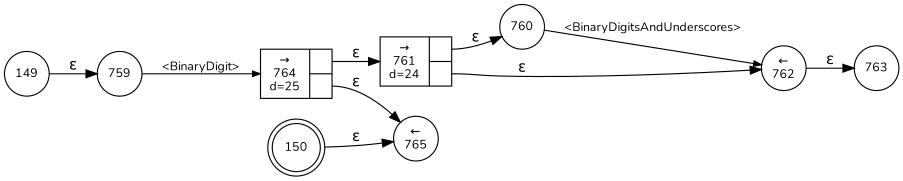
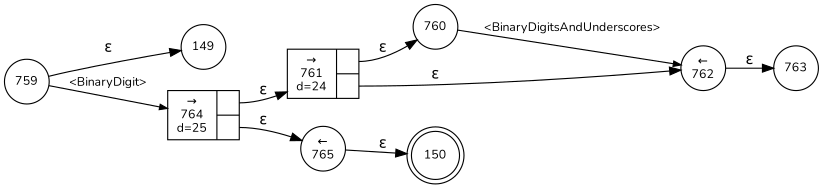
(68, 74) -> (109, 63)
(353, 146) -> (371, 152)
